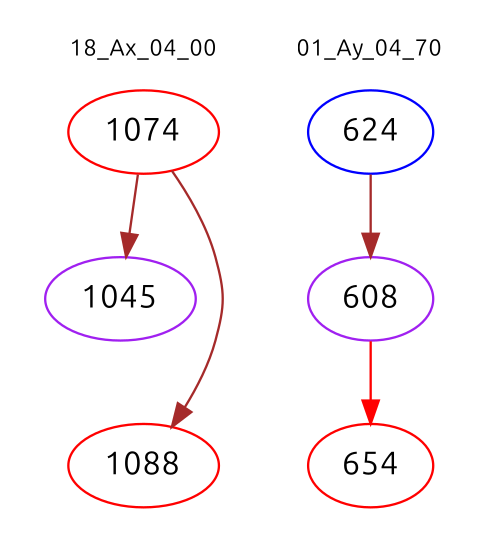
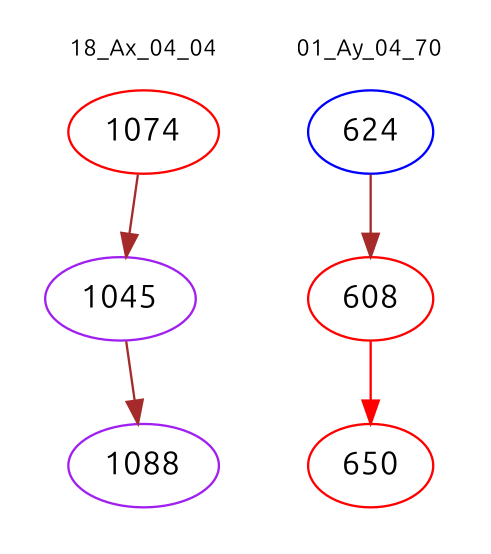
(144, 50) -> (144, 50)
(222, 287) -> (130, 371)
(371, 299) -> (371, 299)
(144, 466) -> (144, 466)
(371, 466) -> (371, 466)
